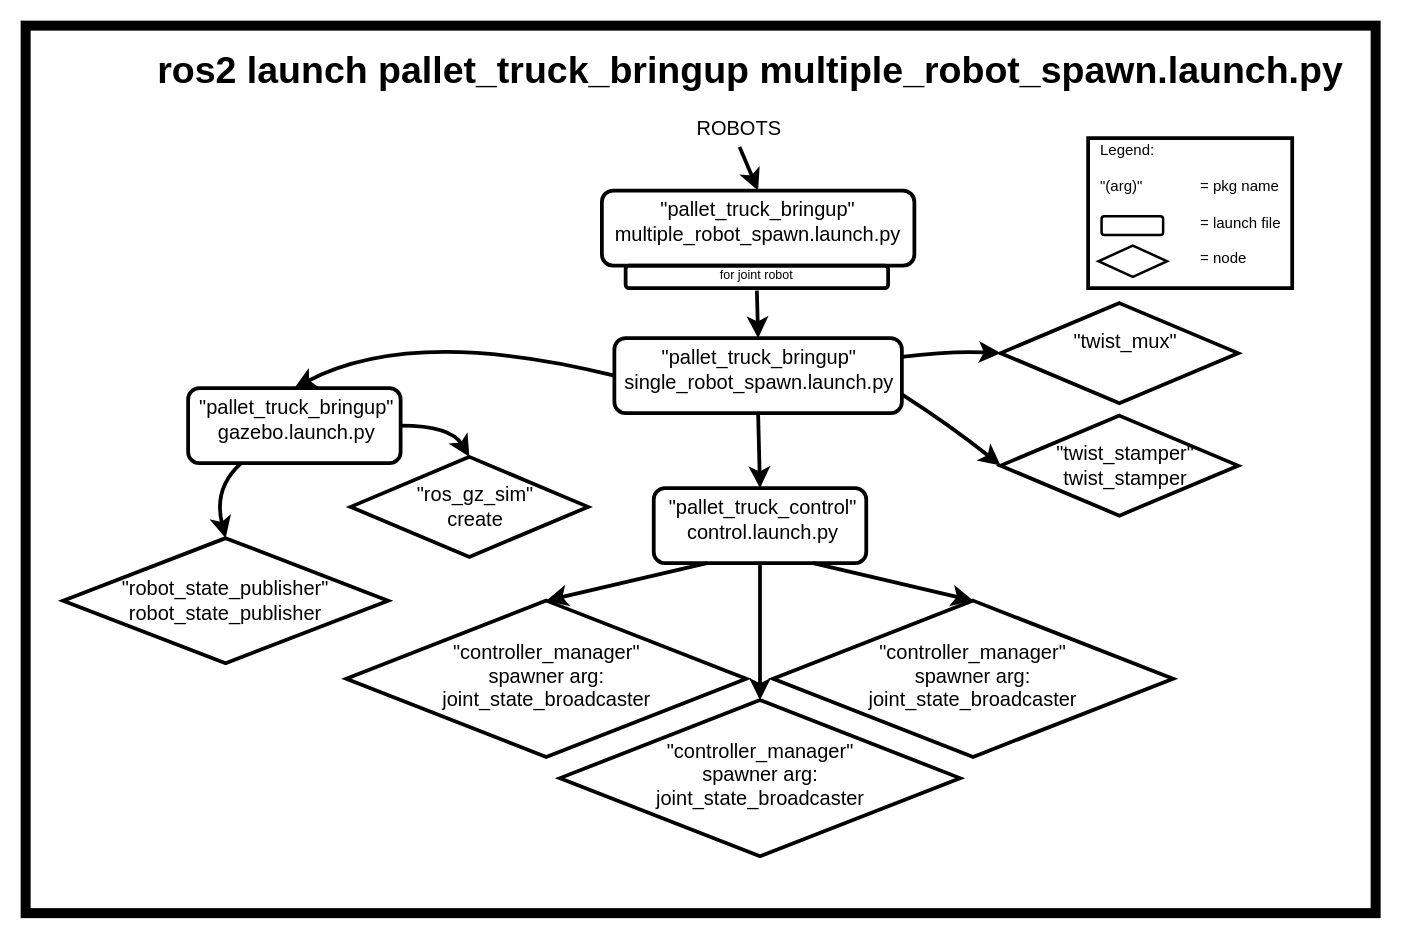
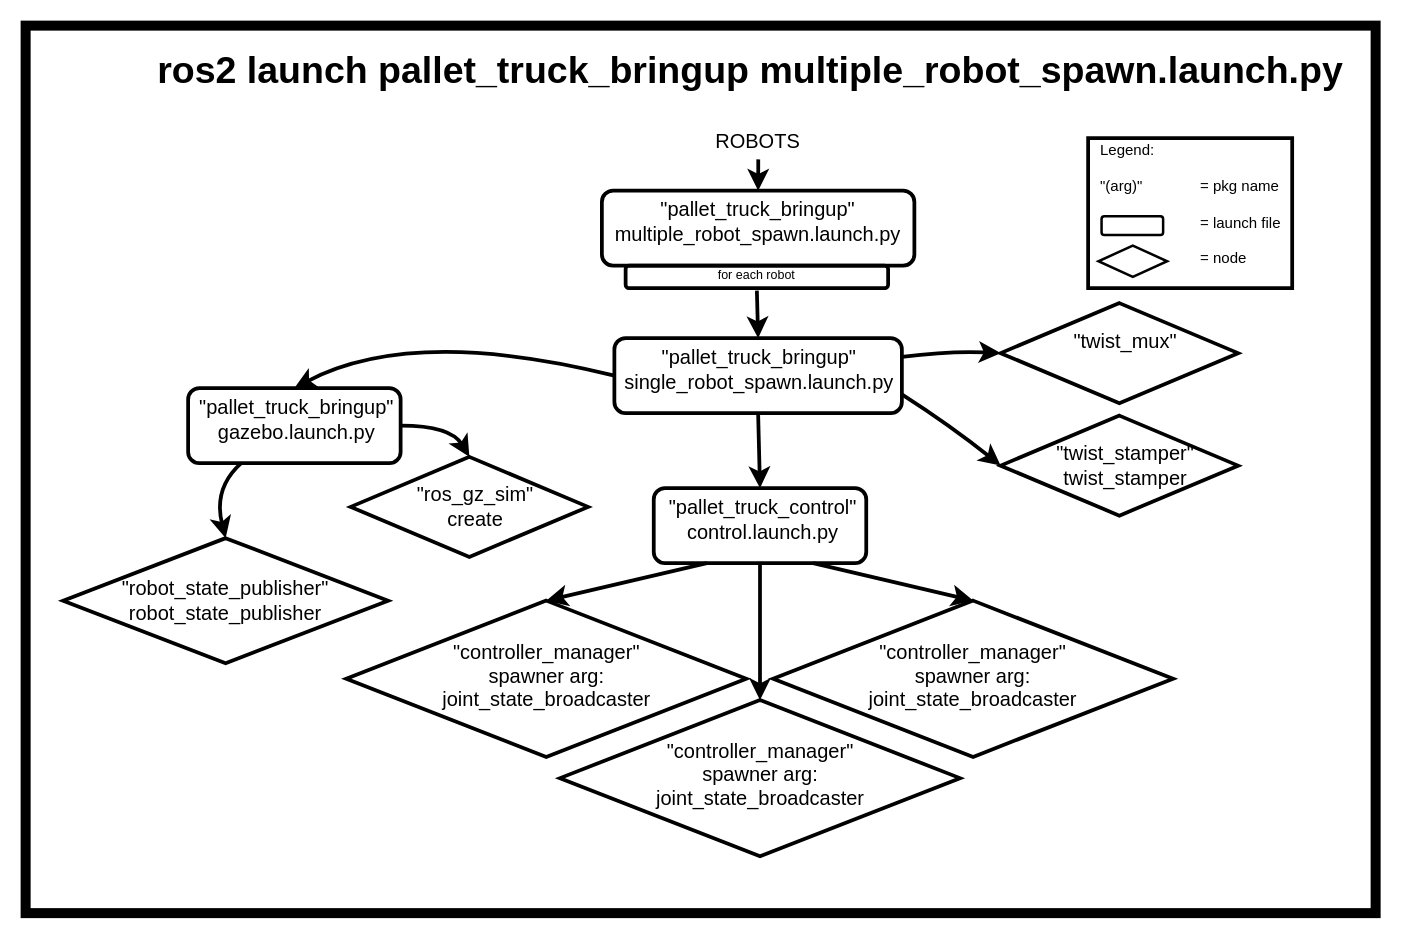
(740, 128) -> (758, 141)
(757, 272) -> (757, 272)
